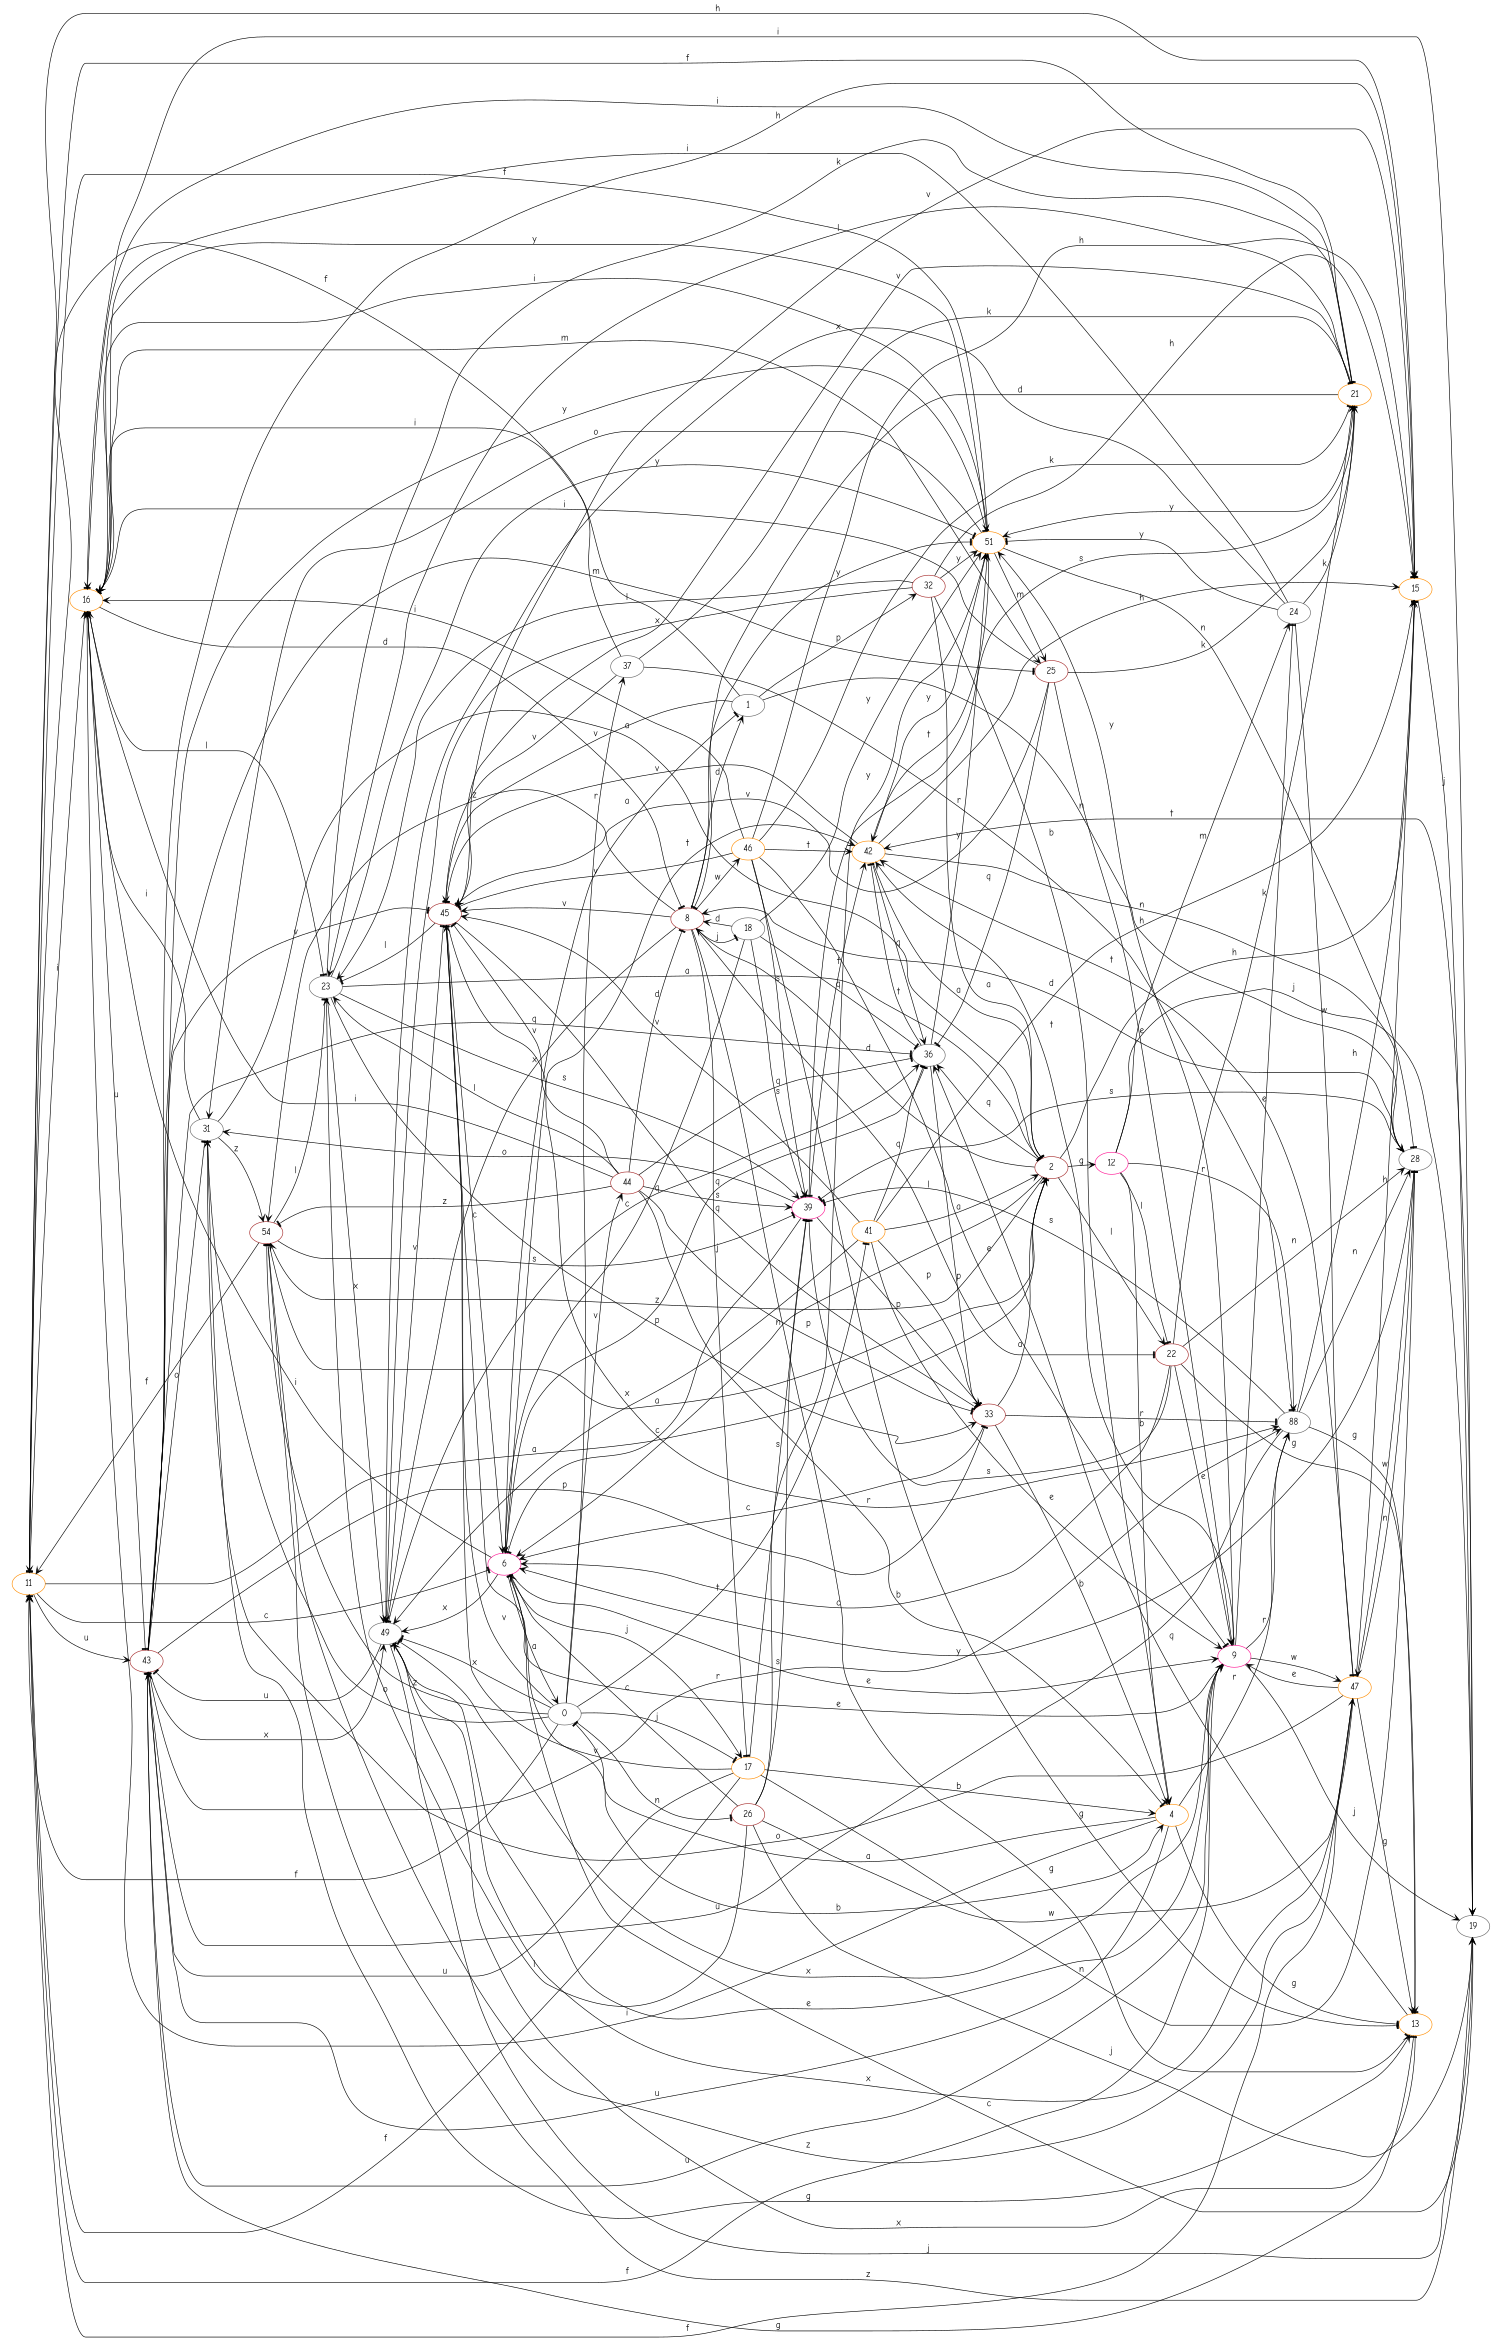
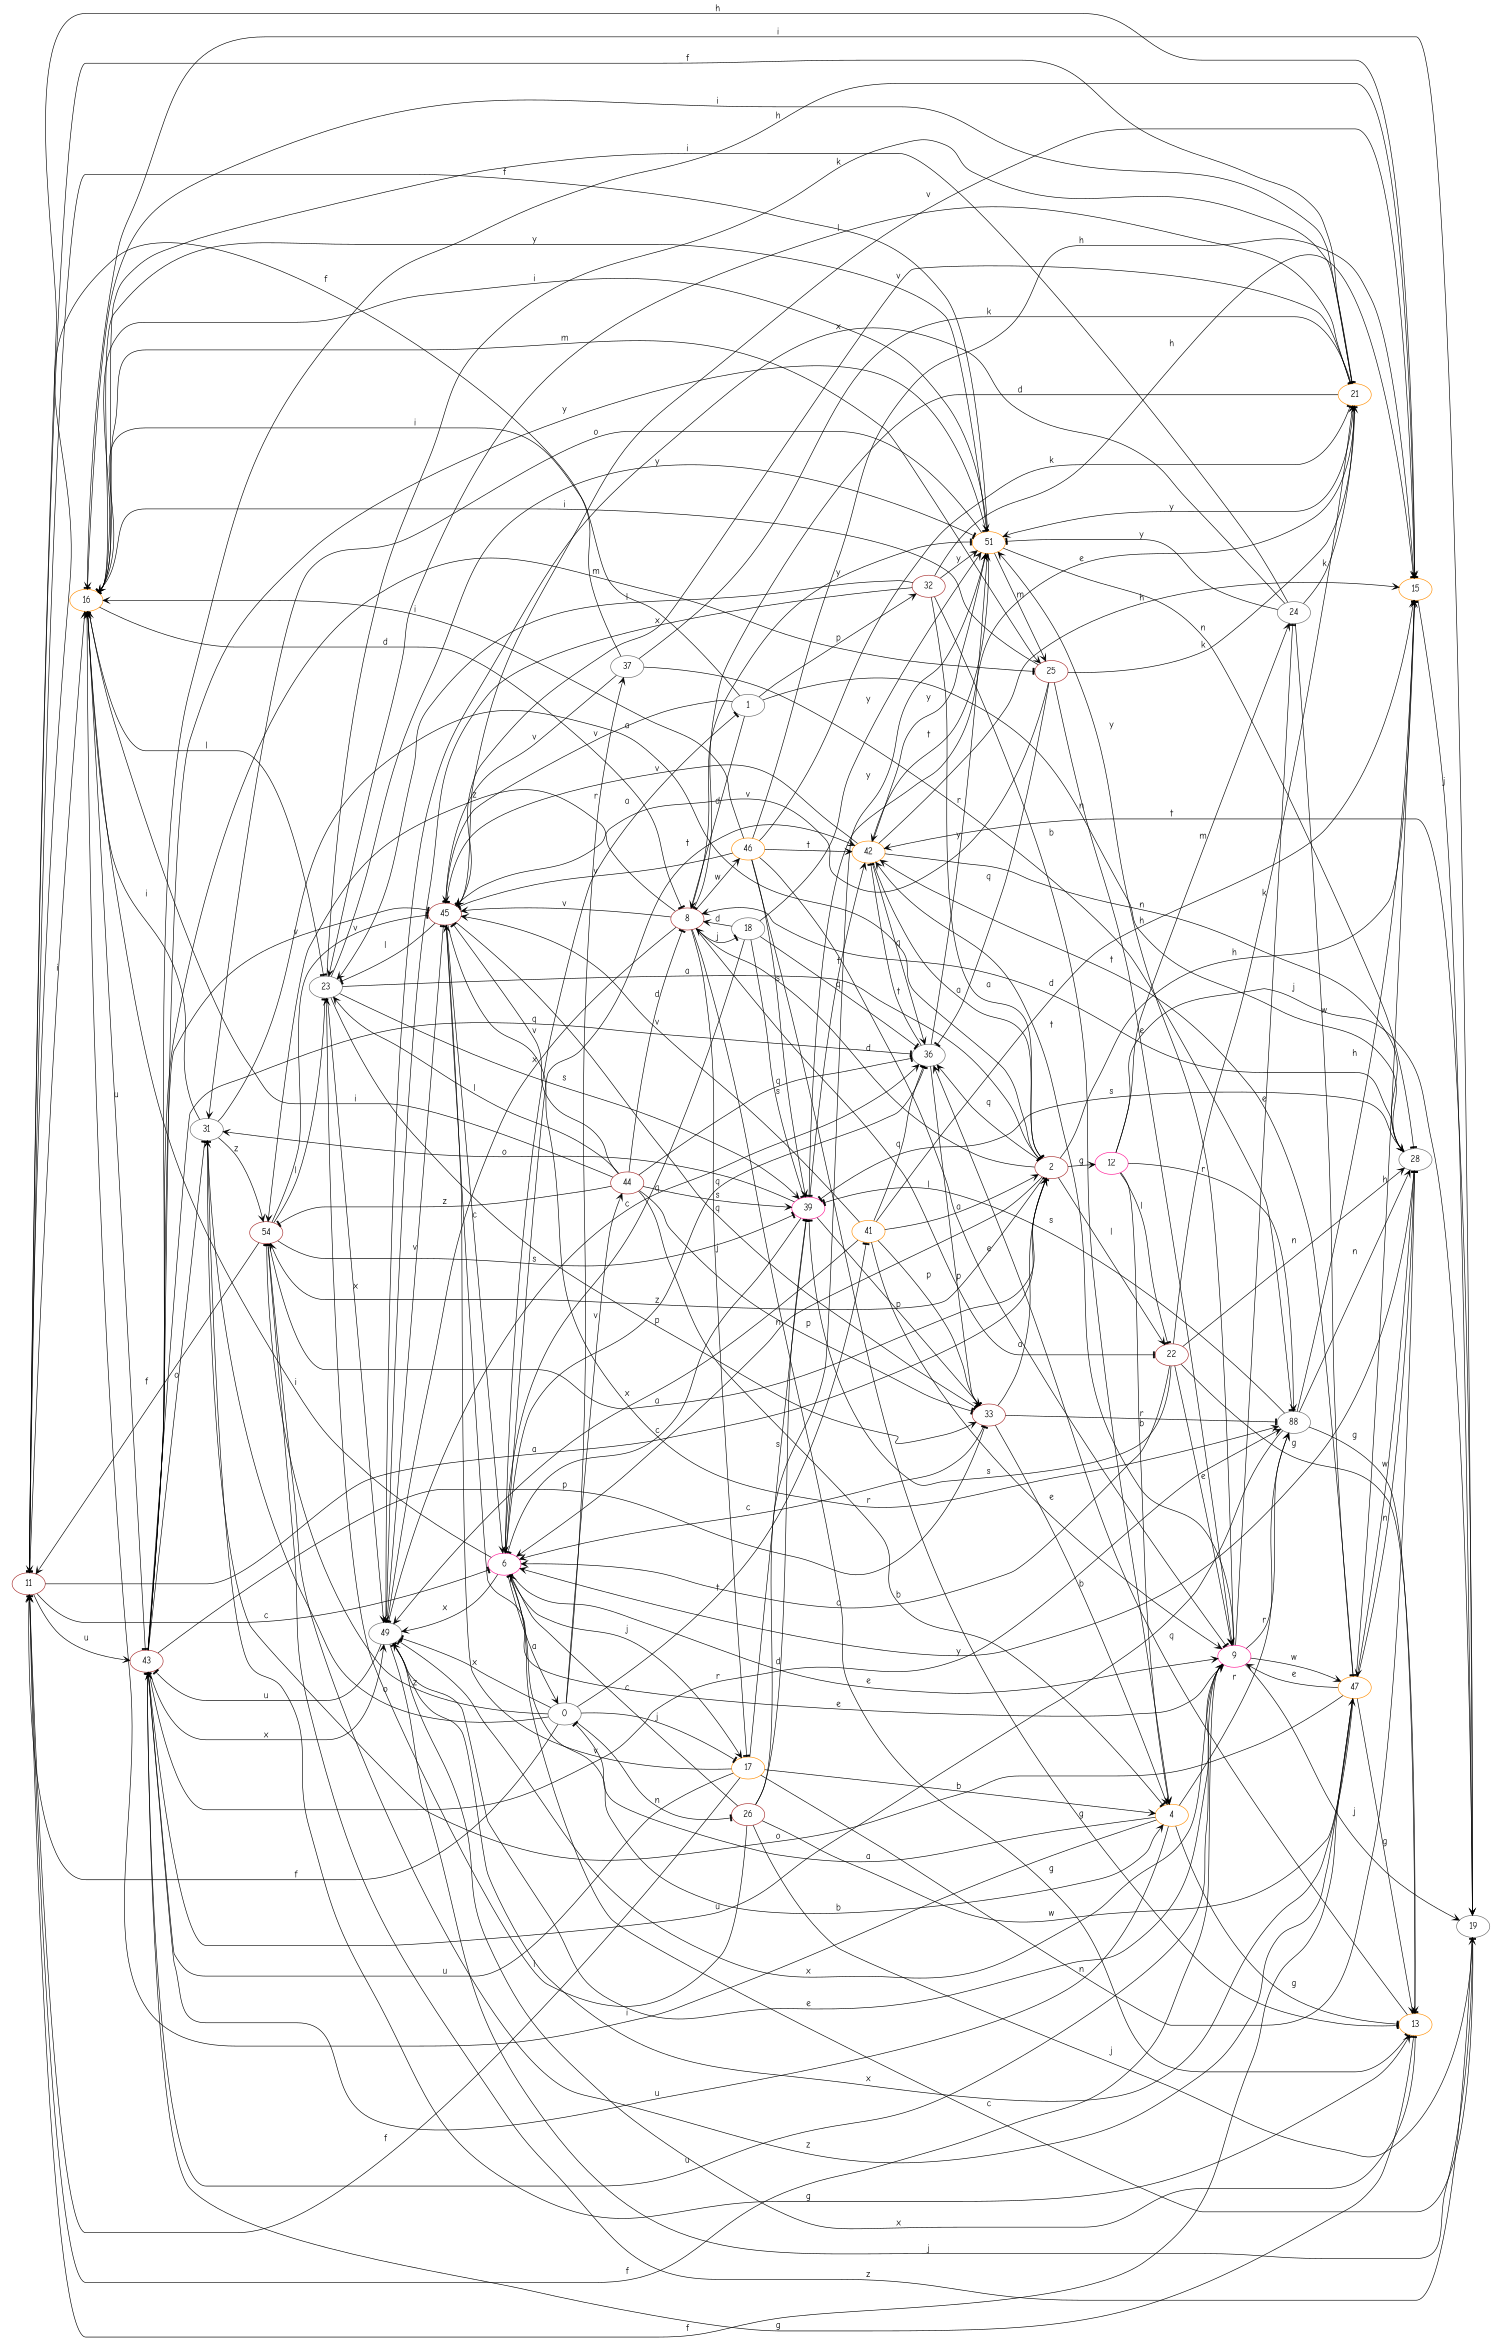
(1081, 559) -> (1081, 559)
(715, 795) -> (719, 809)
(429, 894) -> (429, 894)
(468, 1510) -> (298, 1032)
(29, 1584) -> (29, 1584)
(778, 1662) -> (778, 1662)
(871, 2254) -> (871, 2254)
